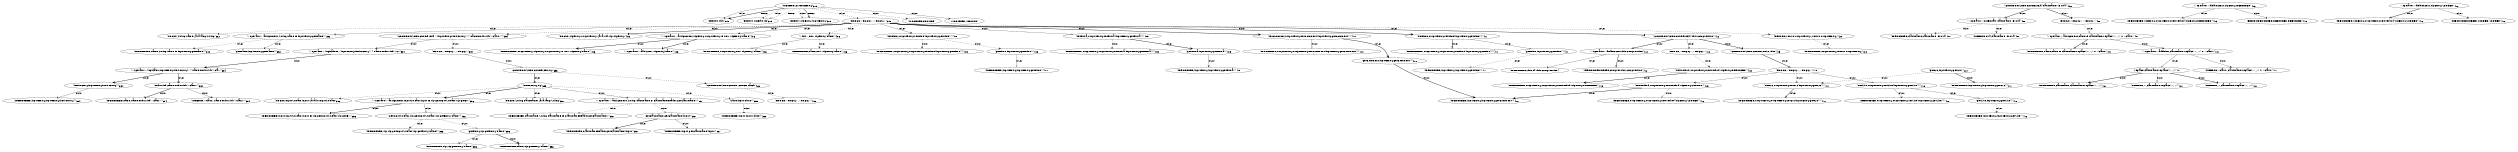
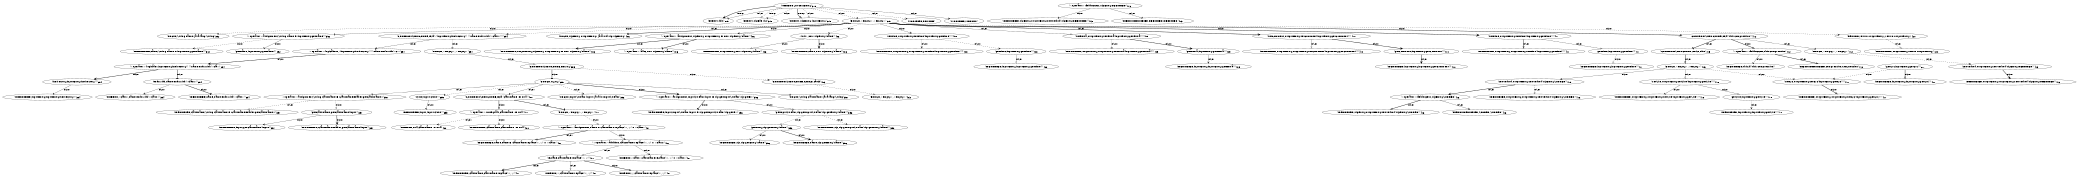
(819, 43) -> (819, 43)
(2194, 78) -> (607, 165)
none -> (527, 89)
(1579, 93) -> (1483, 89)
